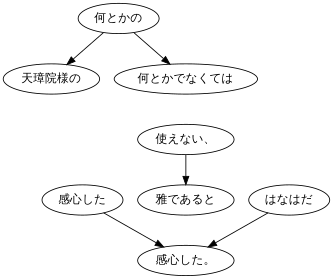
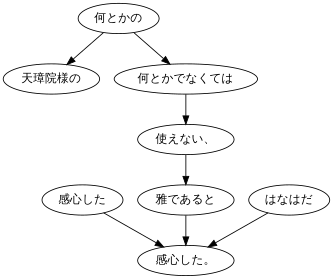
none -> (186, 105)
none -> (186, 226)
